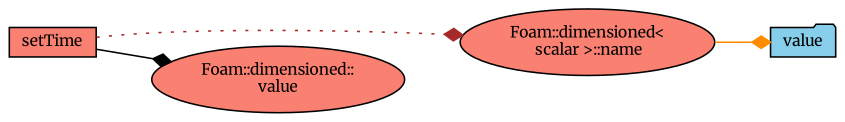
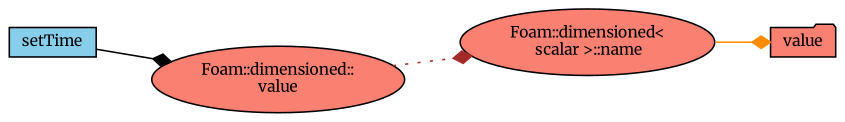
(270, 30) -> (423, 62)
(53, 42) -> (53, 42)
(803, 42) -> (803, 42)
